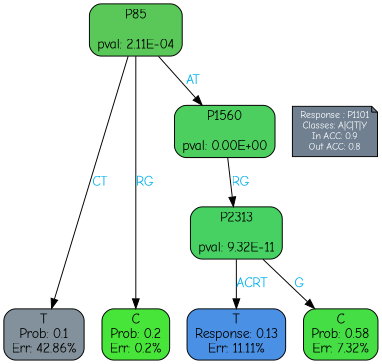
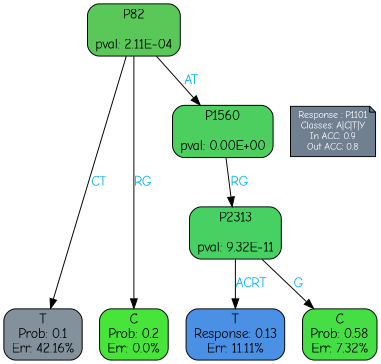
(136, 30) -> (134, 30)
(44, 334) -> (43, 334)
(136, 334) -> (134, 334)
